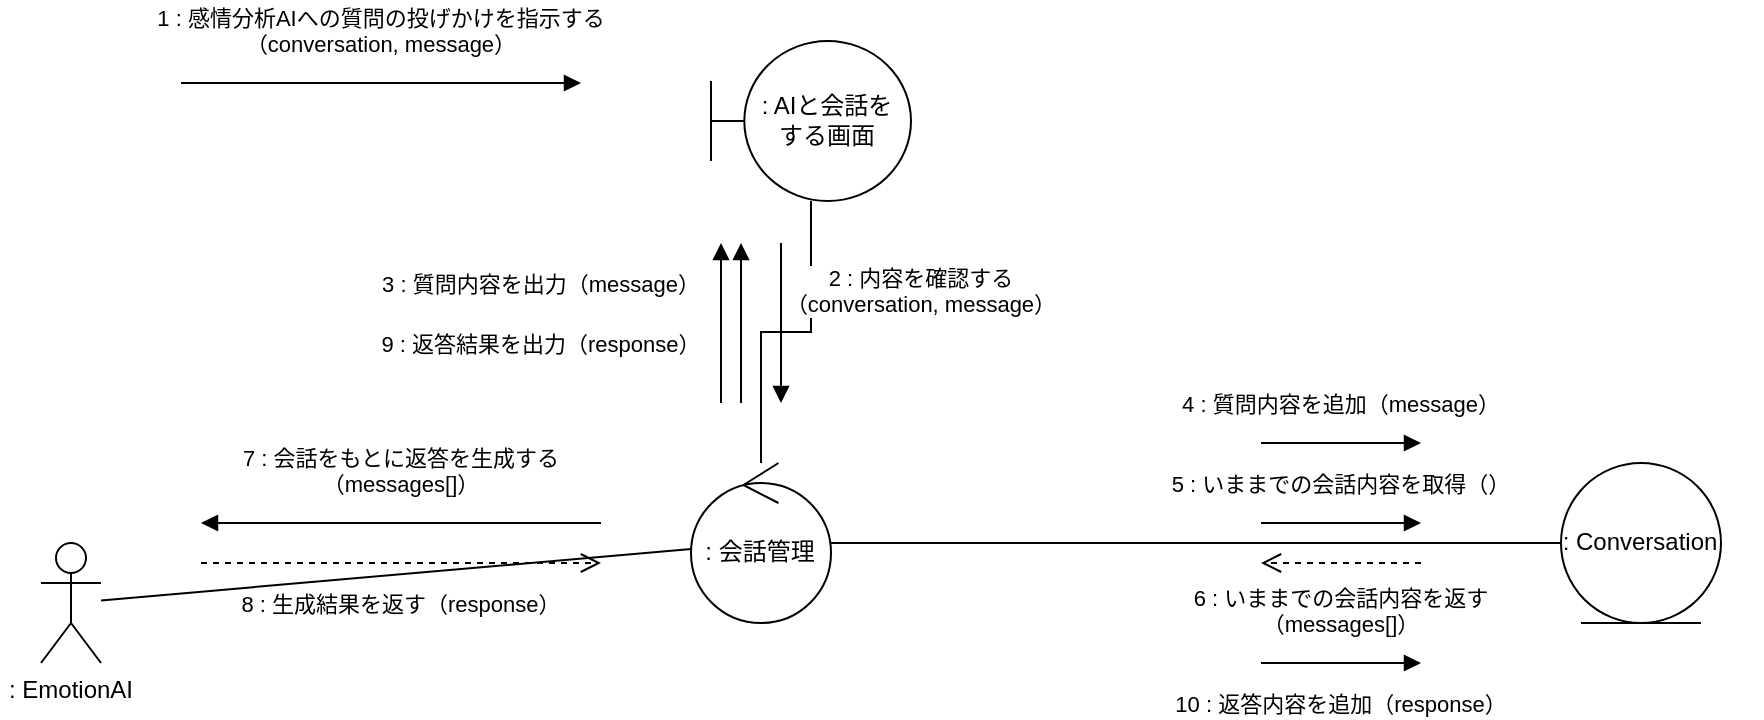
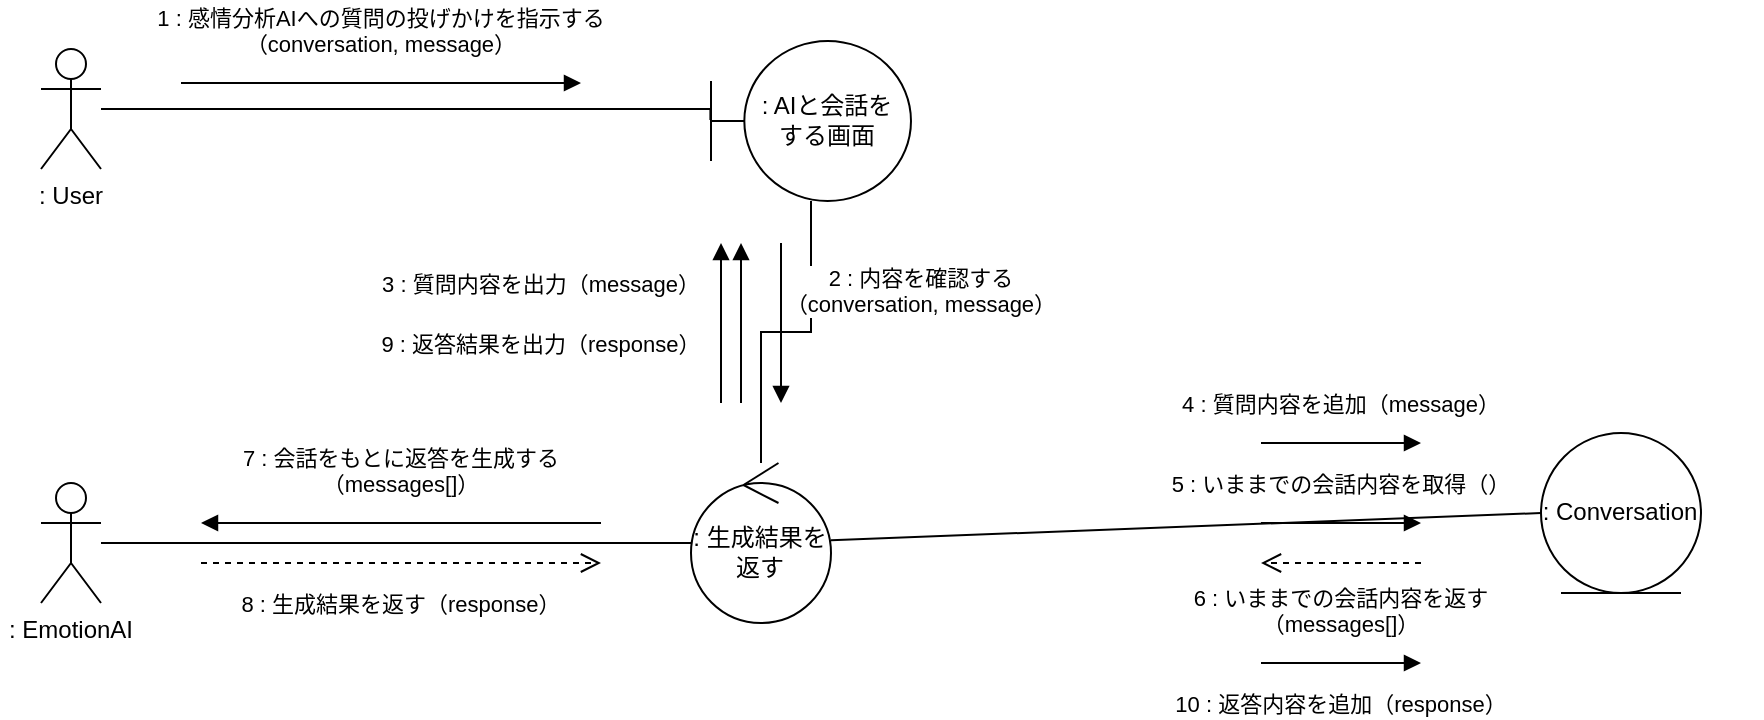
none -> (71, 109)
none -> (404, 109)
(1641, 543) -> (1621, 513)
(761, 553) -> (761, 553)
(71, 603) -> (71, 543)
